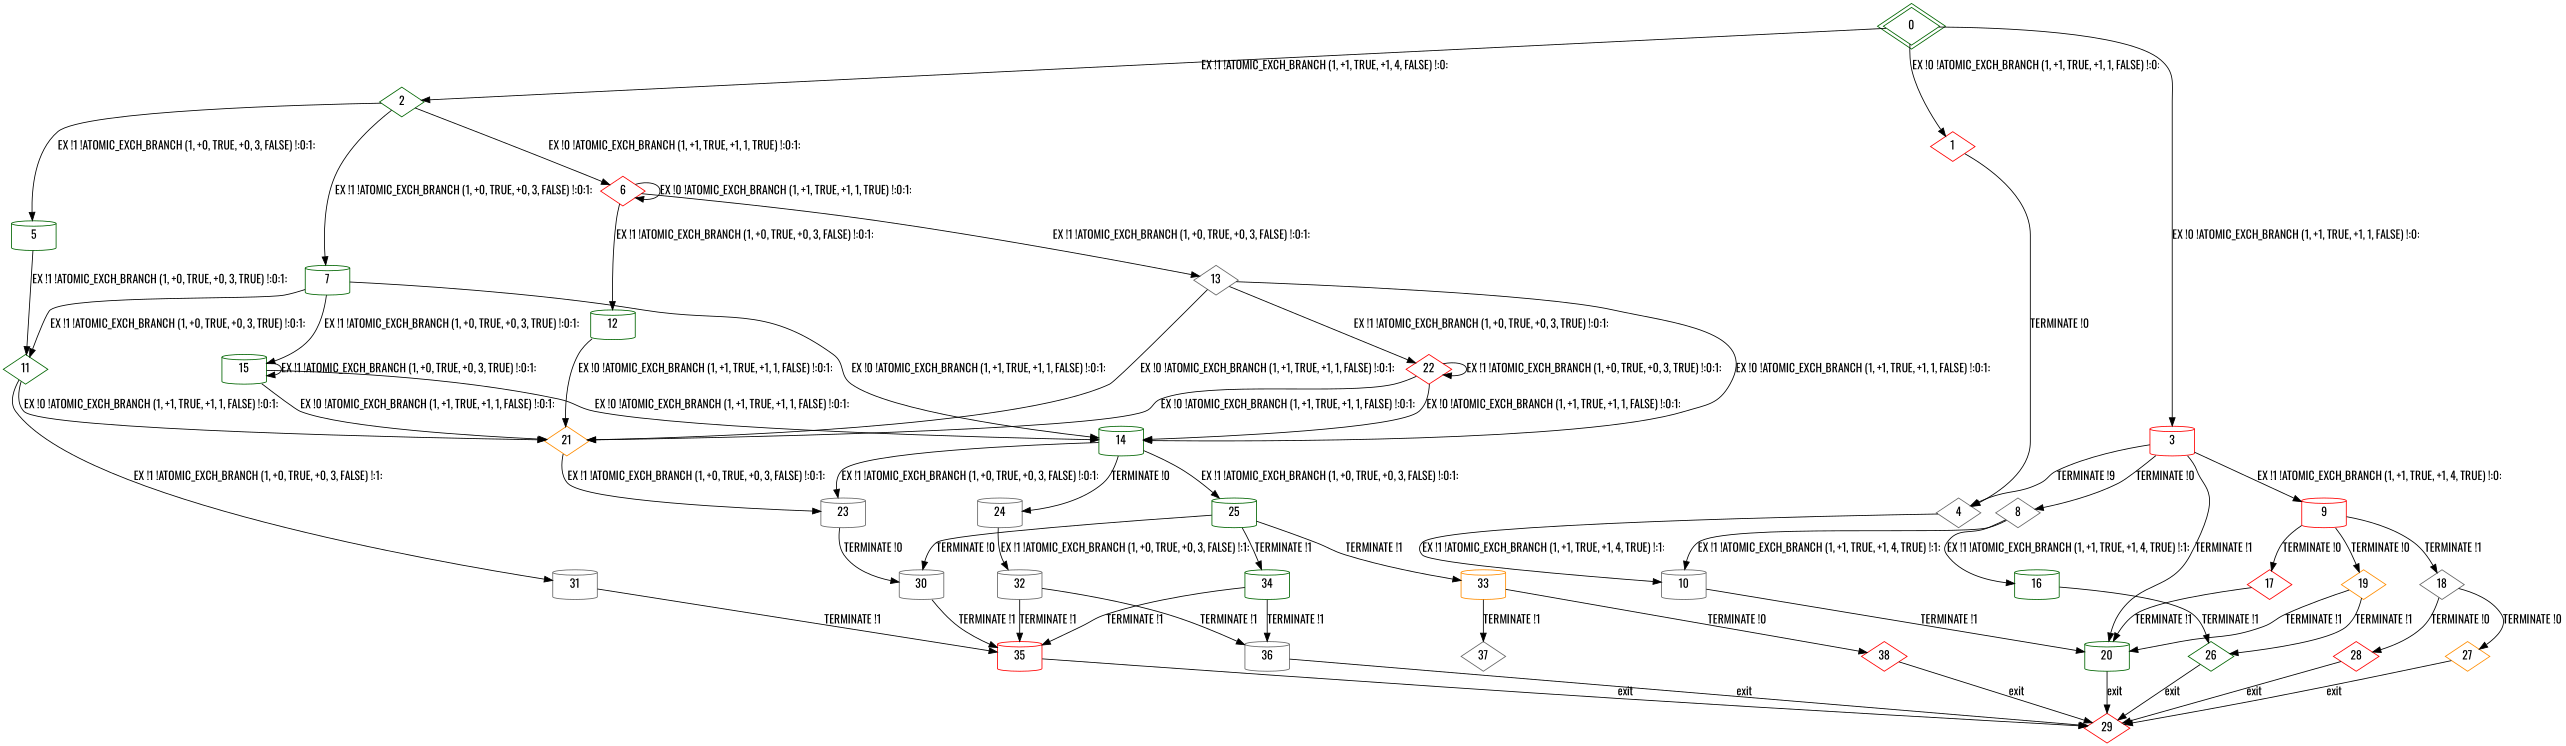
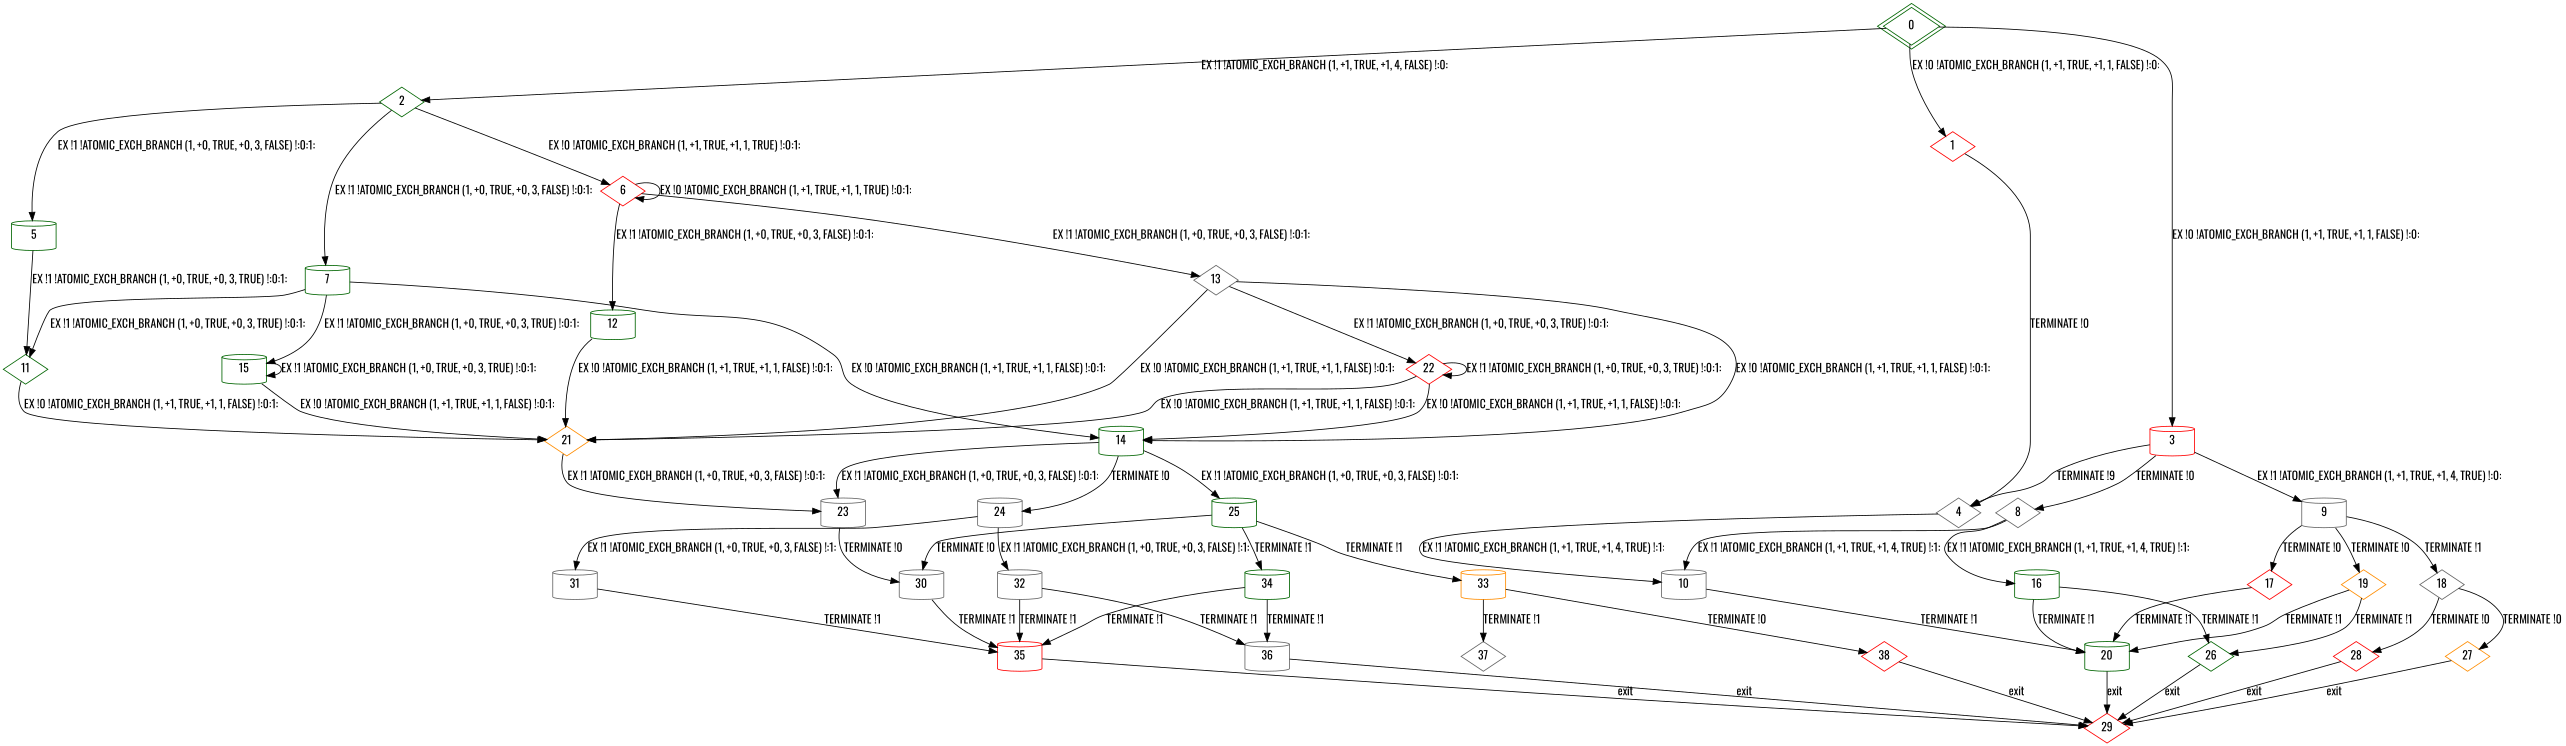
(676, 421) -> none
(2324, 513) -> (2324, 513)
(253, 519) -> (771, 528)
(2188, 558) -> (2044, 634)
